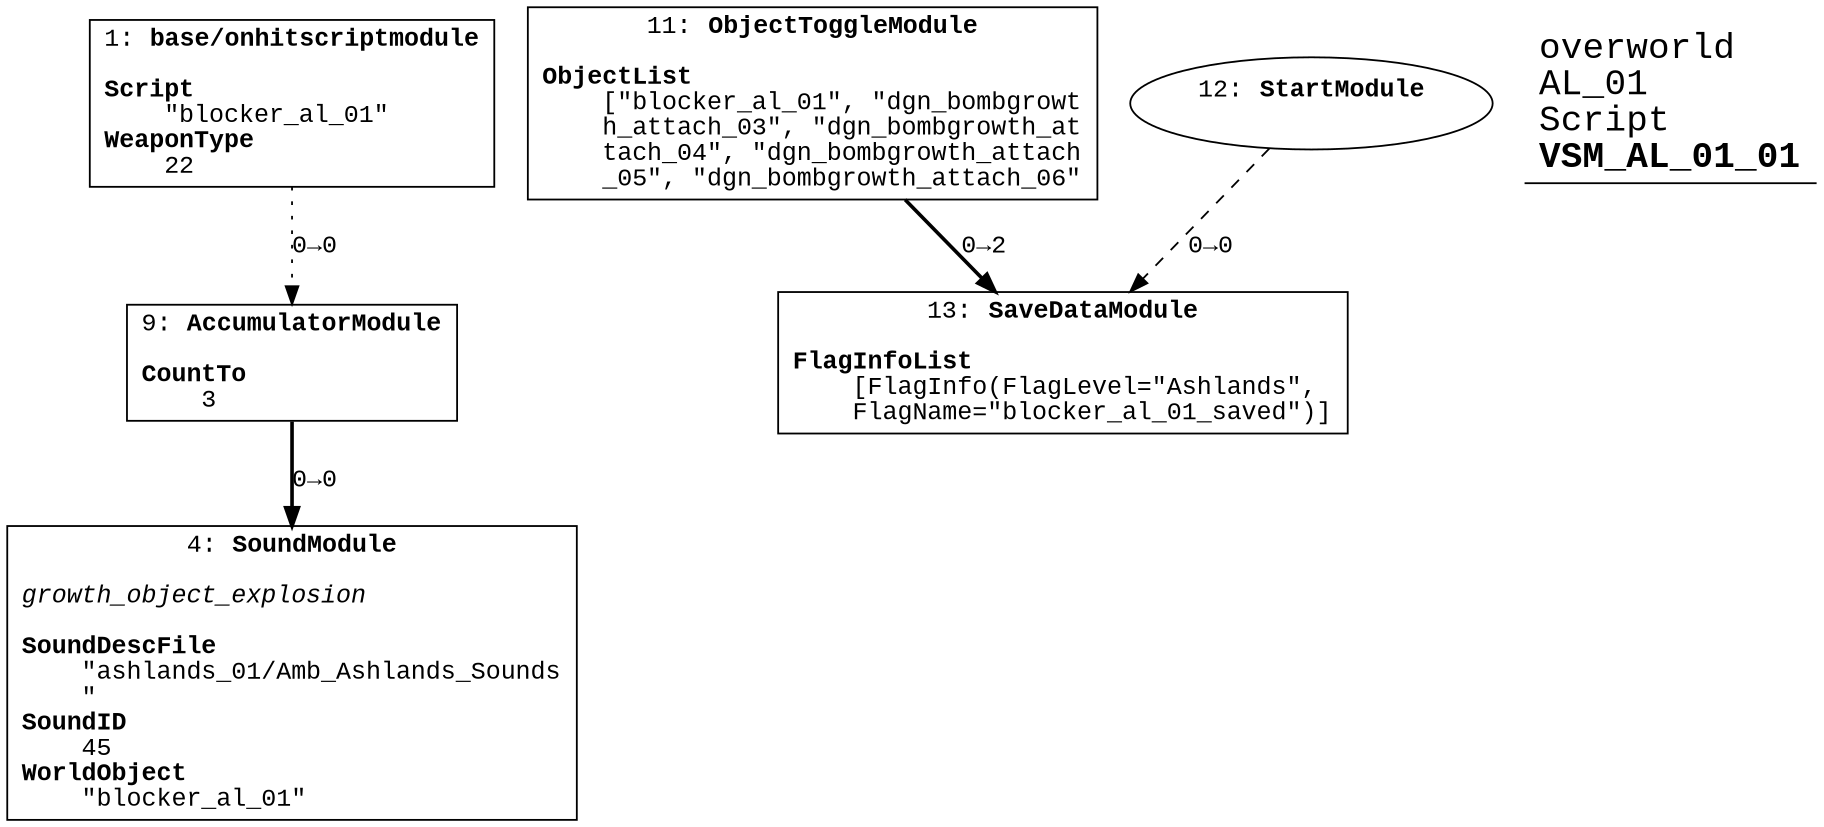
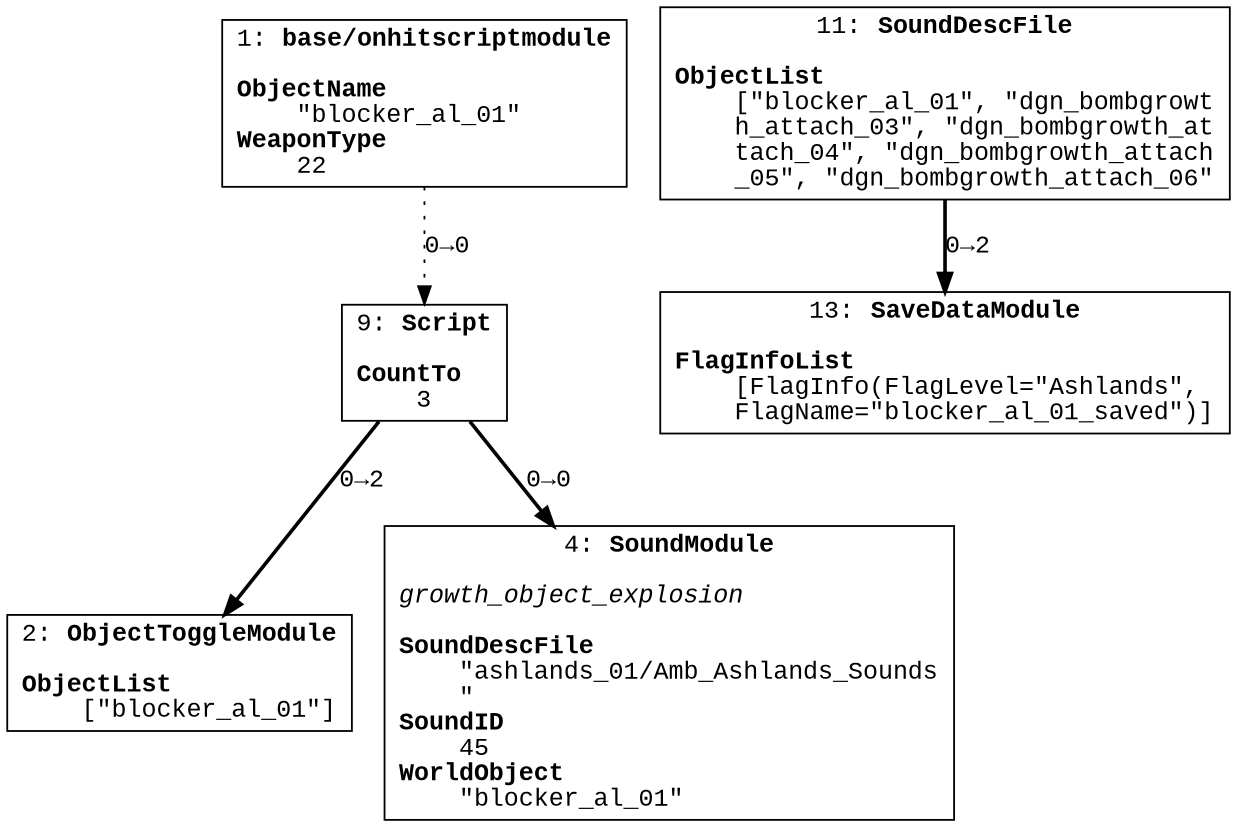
(843, 25) -> (976, 25)
(150, 89) -> (312, 89)
(1311, 103) -> none
(1671, 103) -> none
(315, 323) -> (447, 323)
none -> (180, 673)
